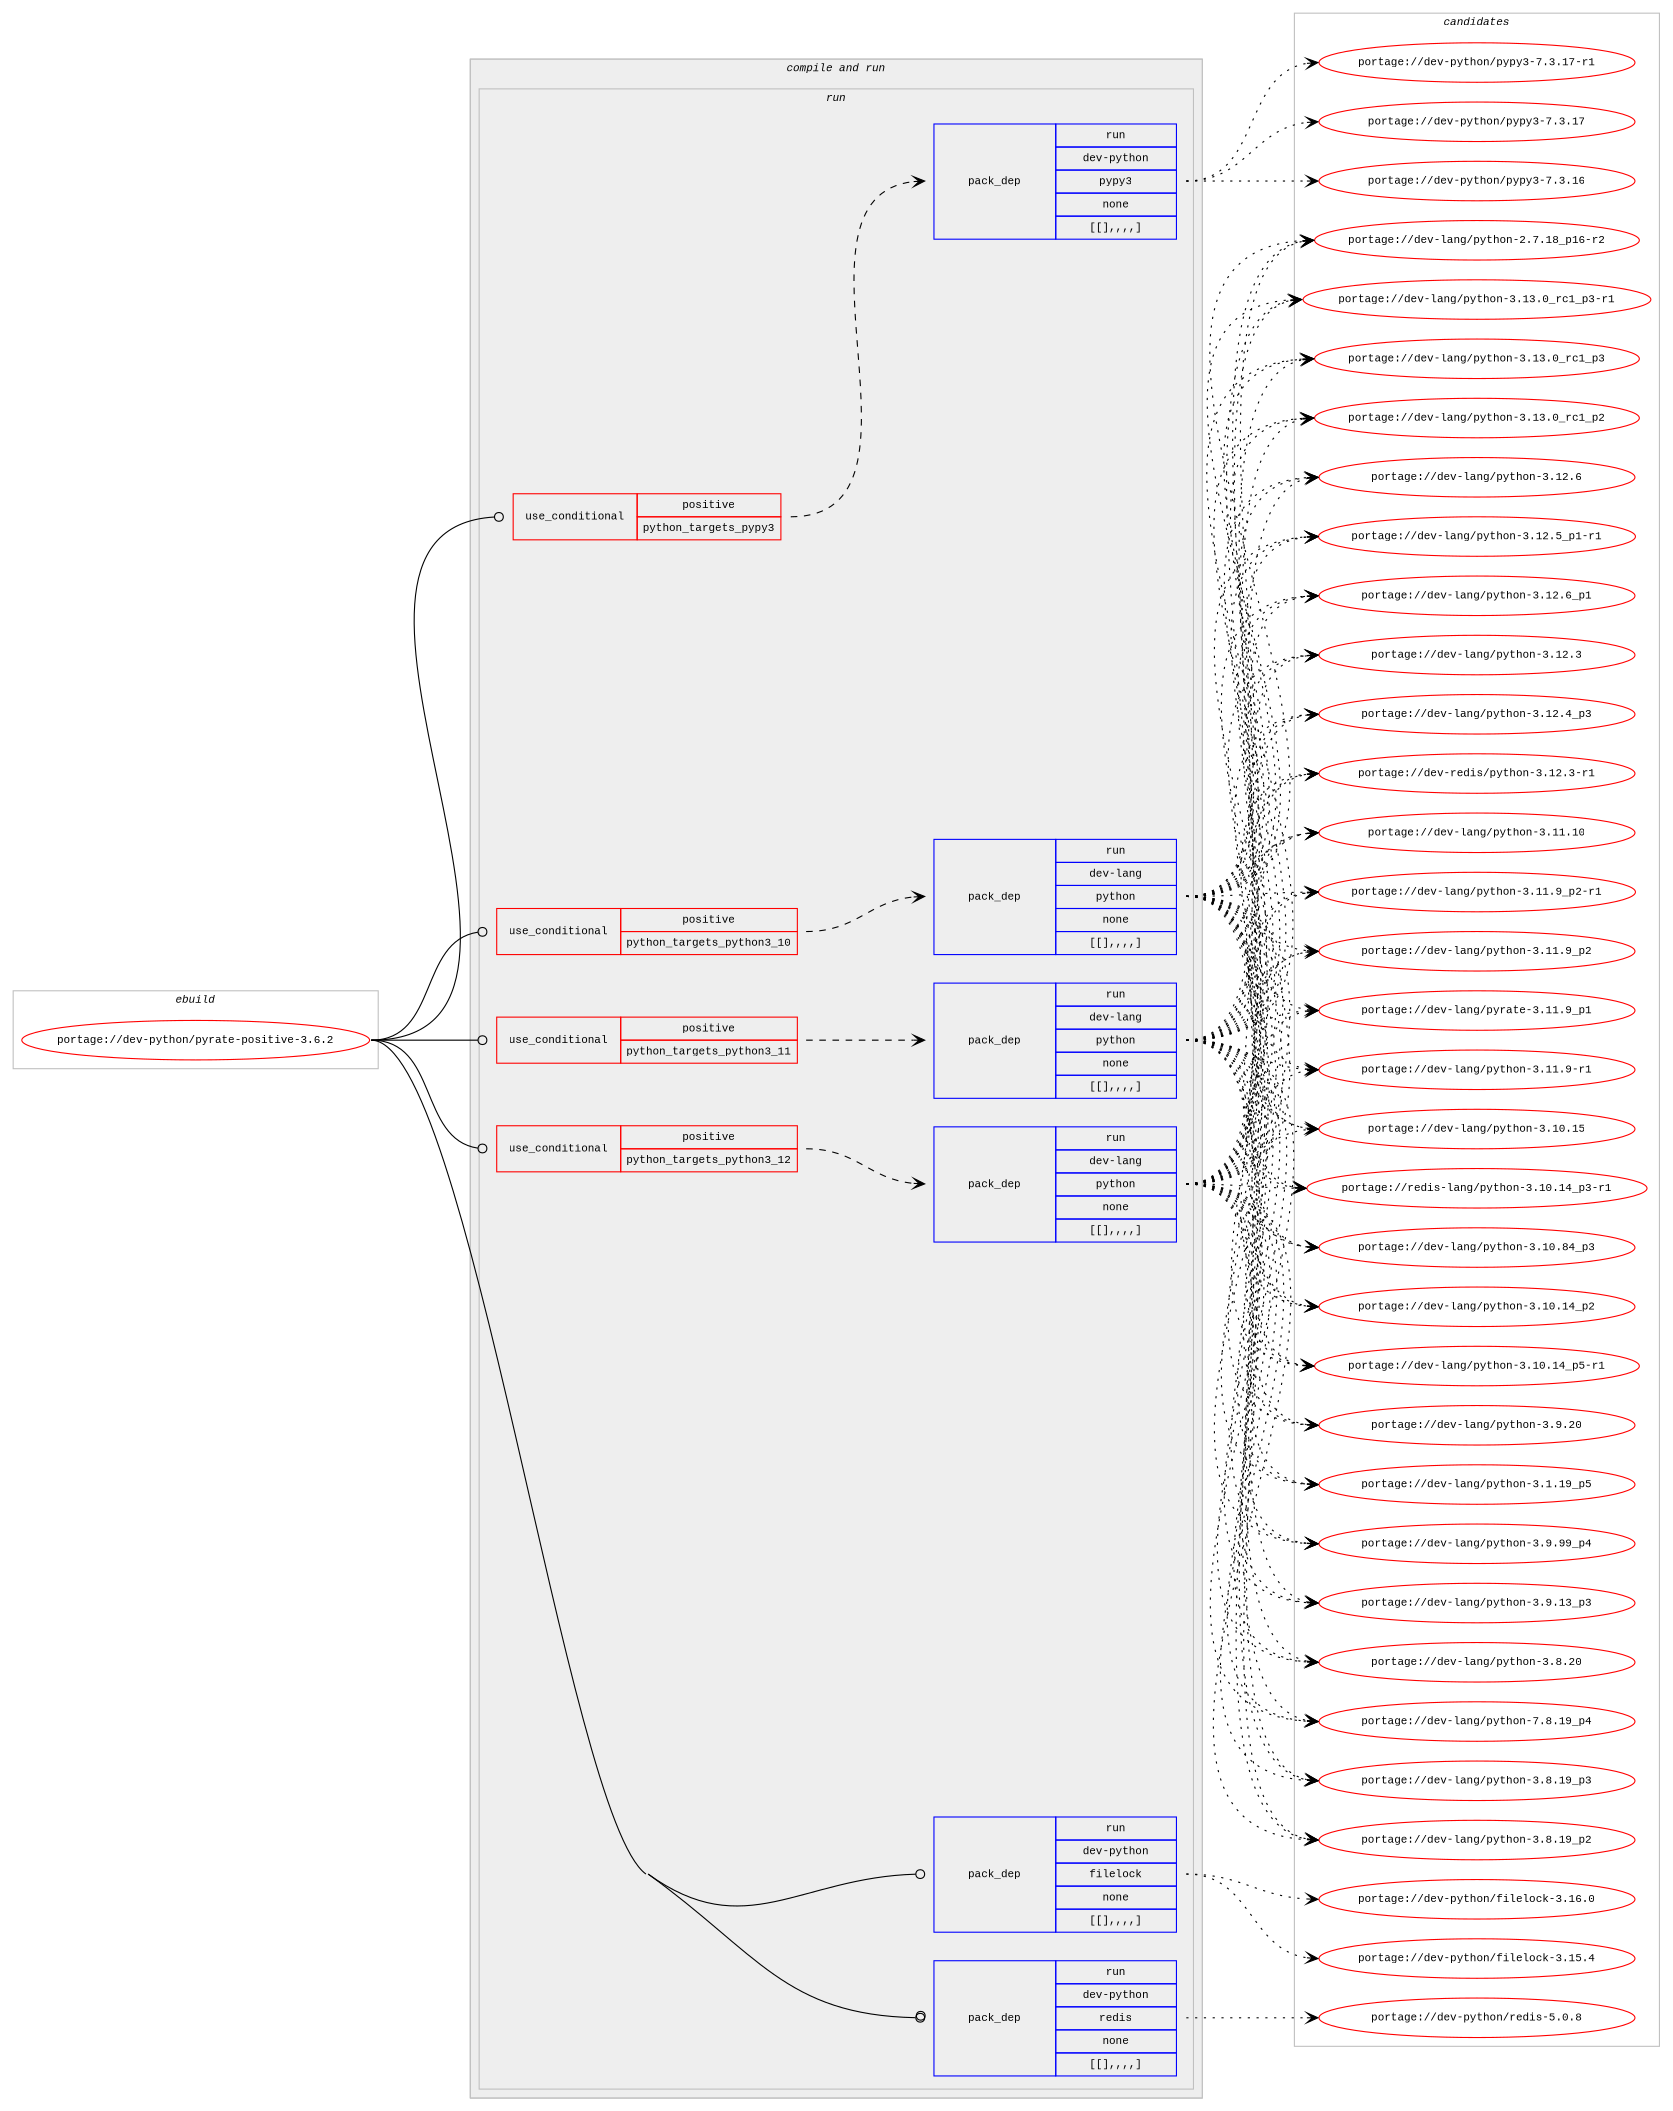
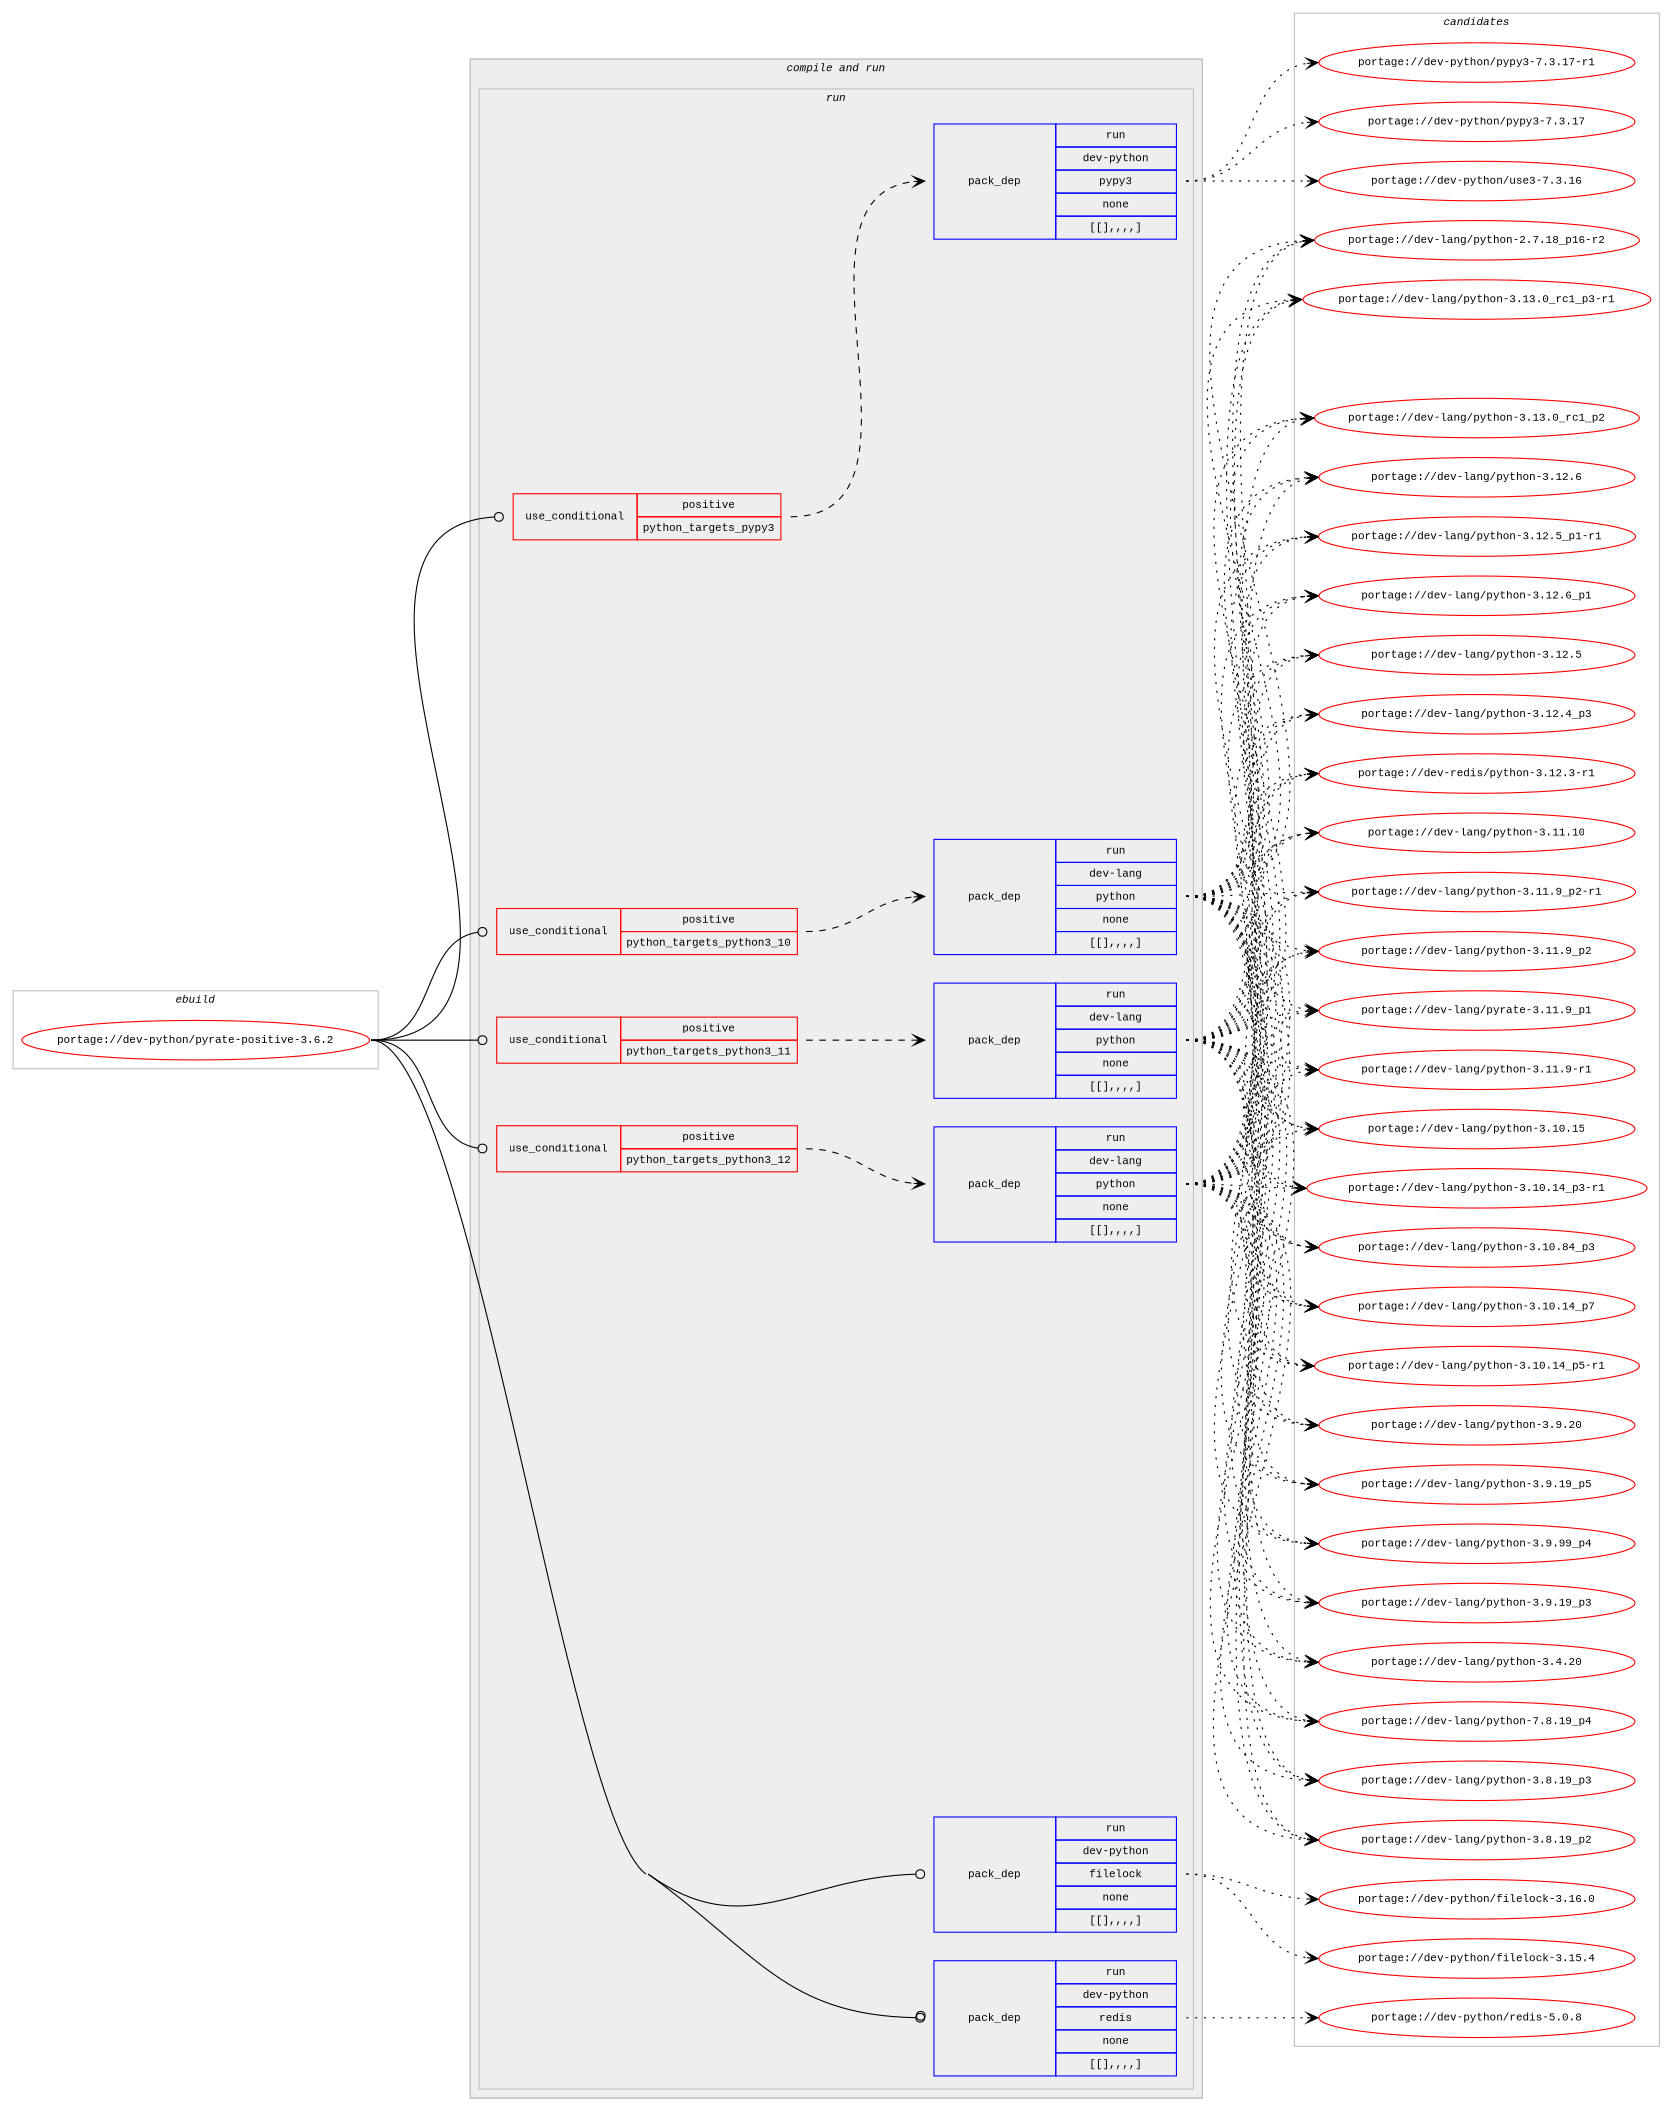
(1477, 181) -> (1477, 181)
(1477, 359) -> none
(1477, 655) -> (1477, 655)
(1477, 1188) -> (1477, 1188)
(1477, 1307) -> (1477, 1307)
(1477, 1485) -> (1477, 1485)
(1477, 1603) -> (1477, 1603)
(1477, 1662) -> (1477, 1662)
